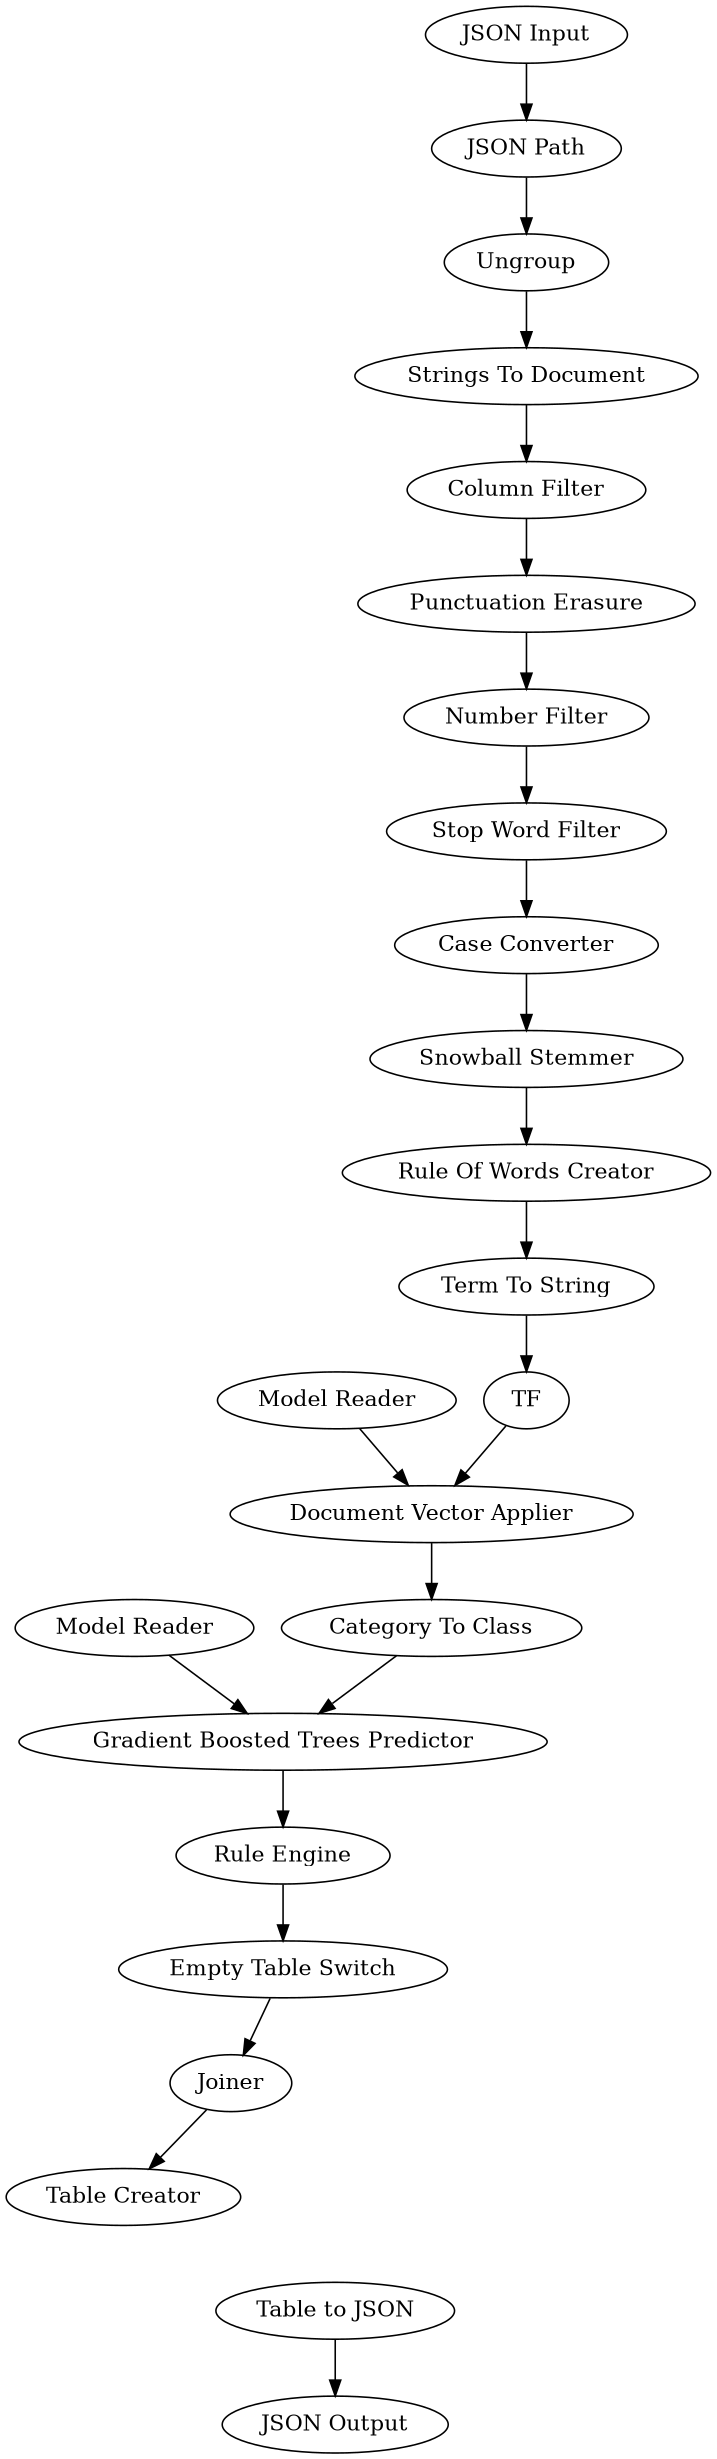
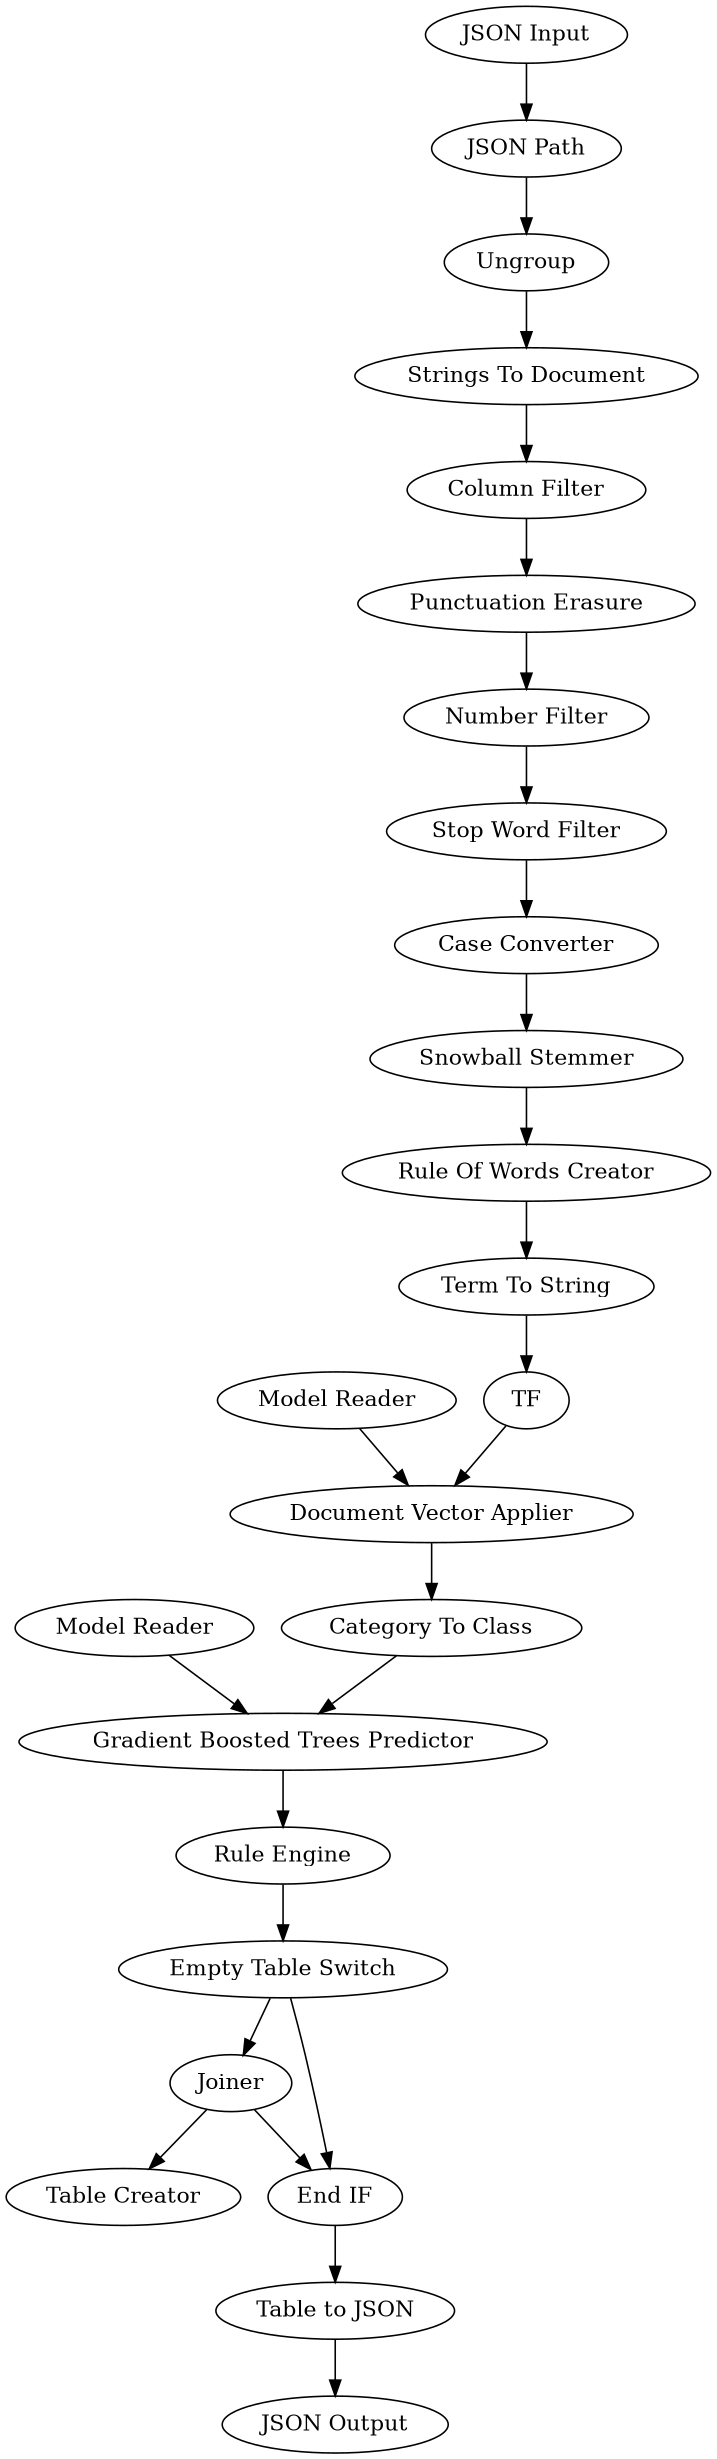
none -> (335, 2197)
